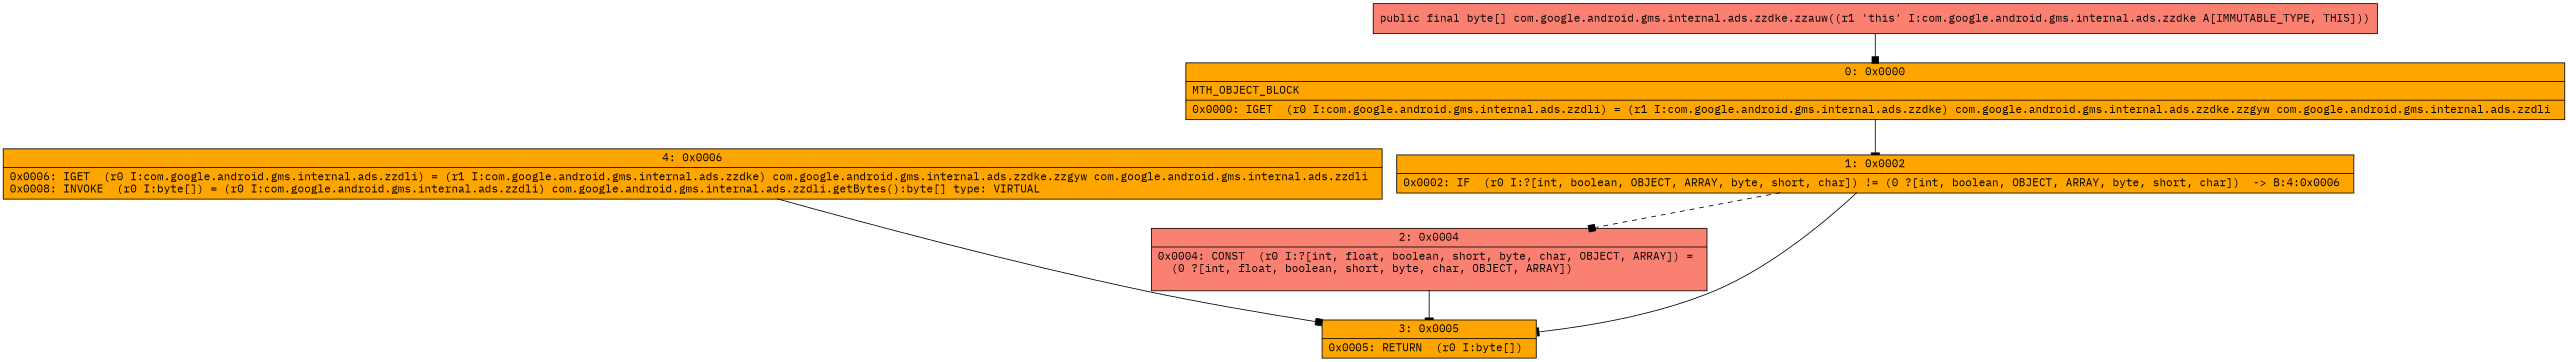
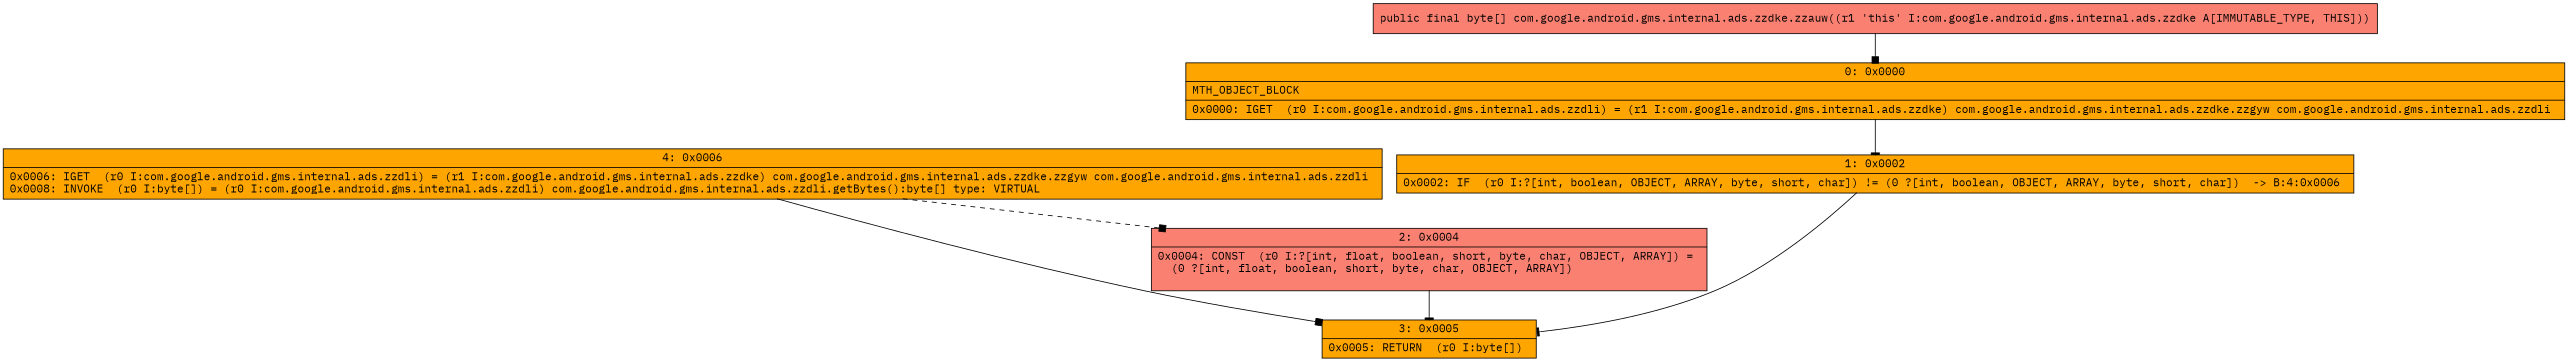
(1689, 210) -> (1030, 213)
